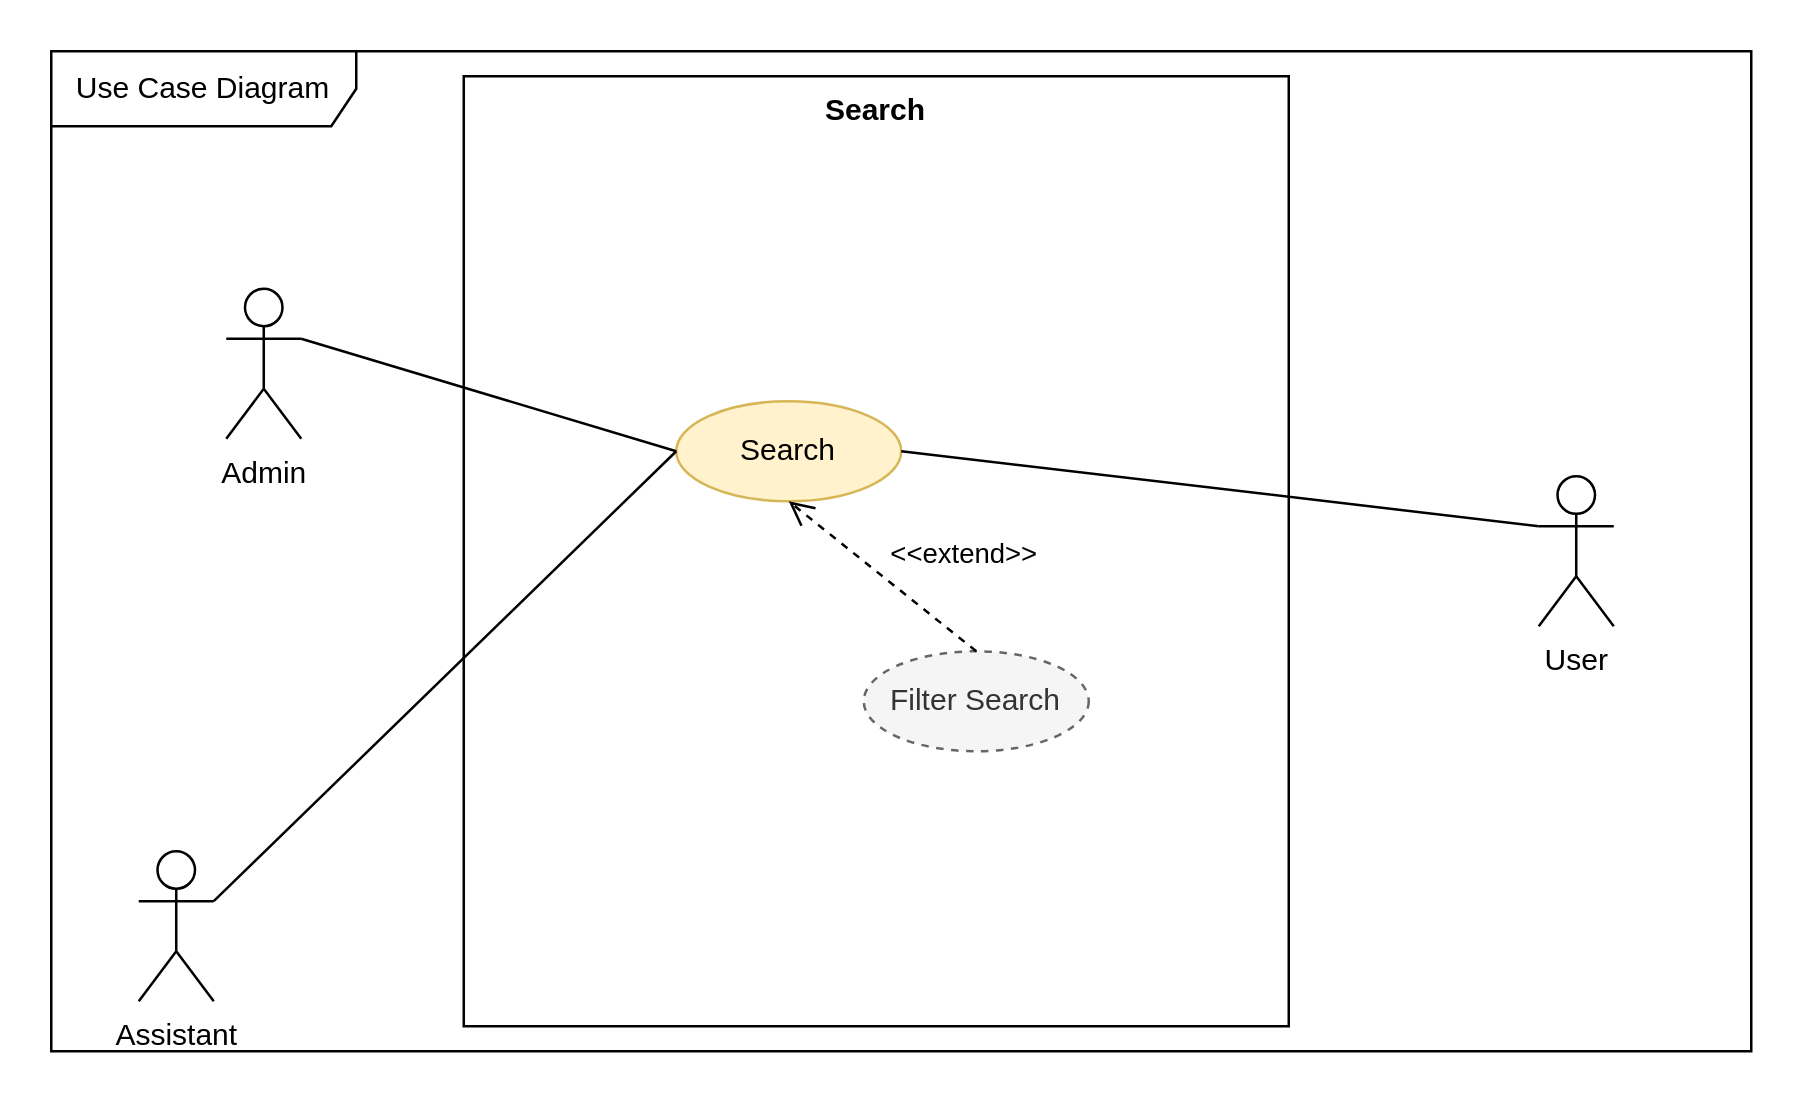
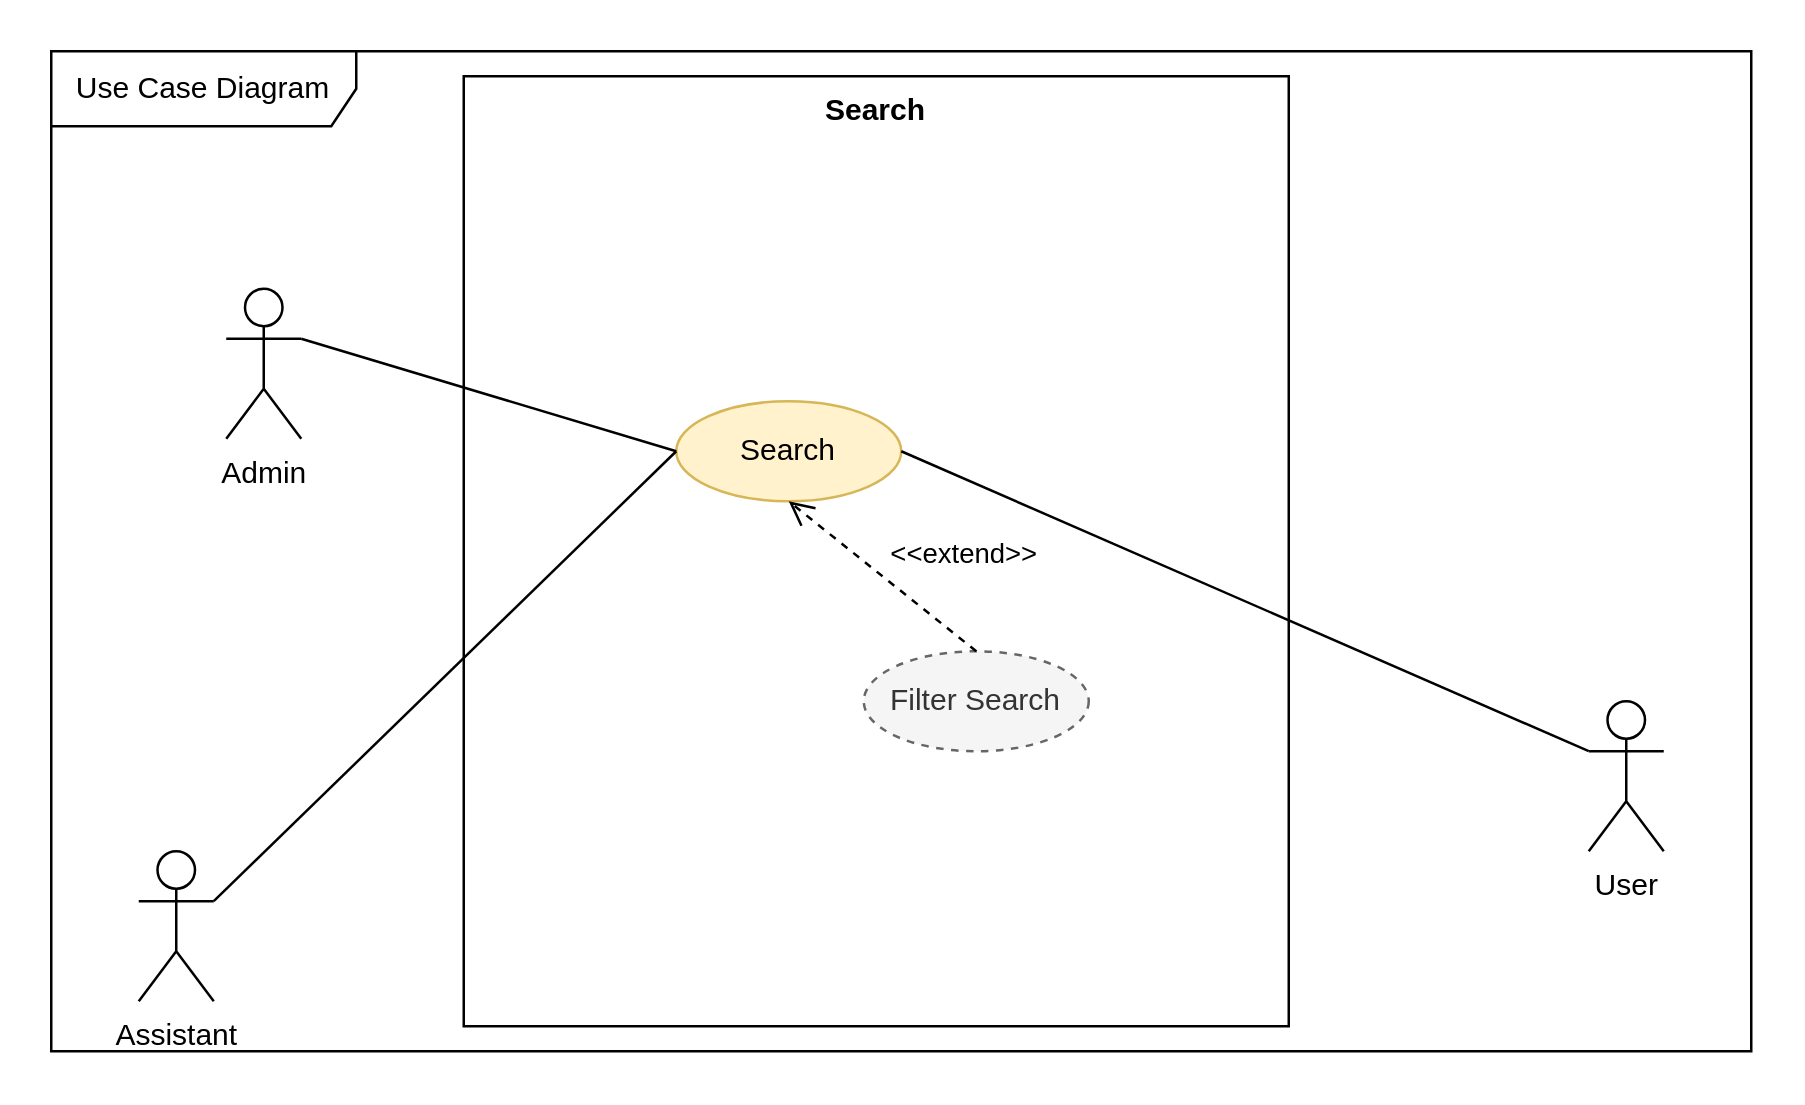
(1576, 551) -> (1626, 776)
